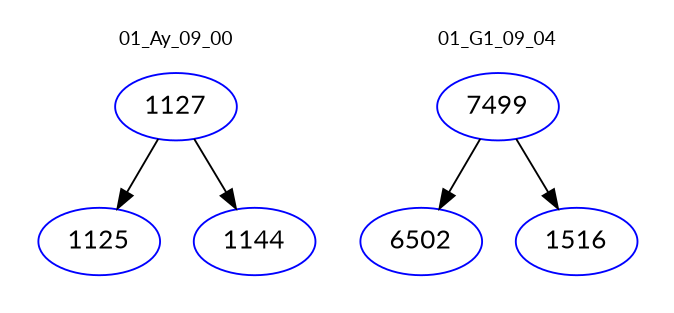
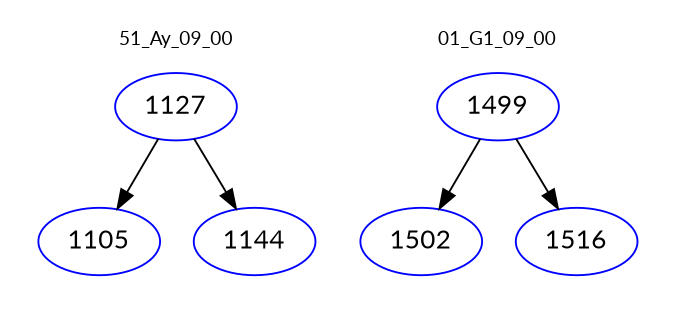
(176, 40) -> (176, 40)
(498, 40) -> (498, 40)
(498, 107) -> (498, 107)
(99, 242) -> (99, 242)
(421, 242) -> (421, 242)
